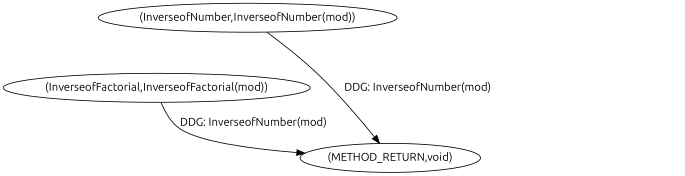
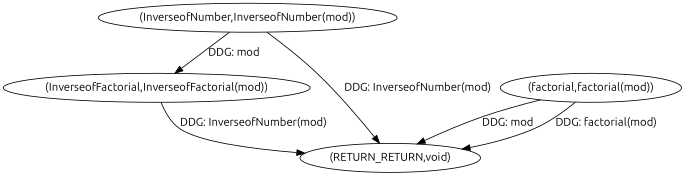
none -> (205, 50)
none -> (591, 88)
(390, 158) -> (390, 158)
